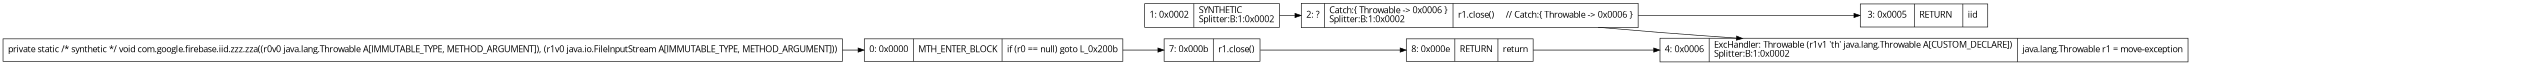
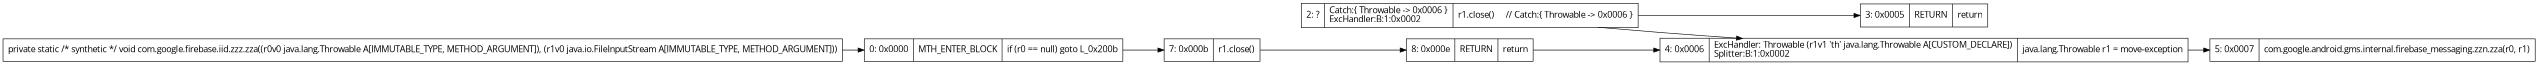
(1212, 15) -> none
(1973, 15) -> (1970, 15)
(1367, 20) -> (1375, 20)
none -> (2373, 50)
